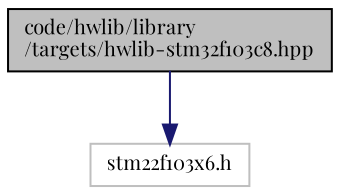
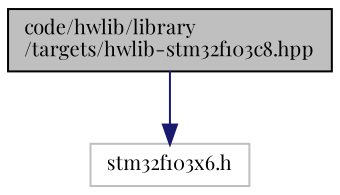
(170, 165) -> (170, 165)
